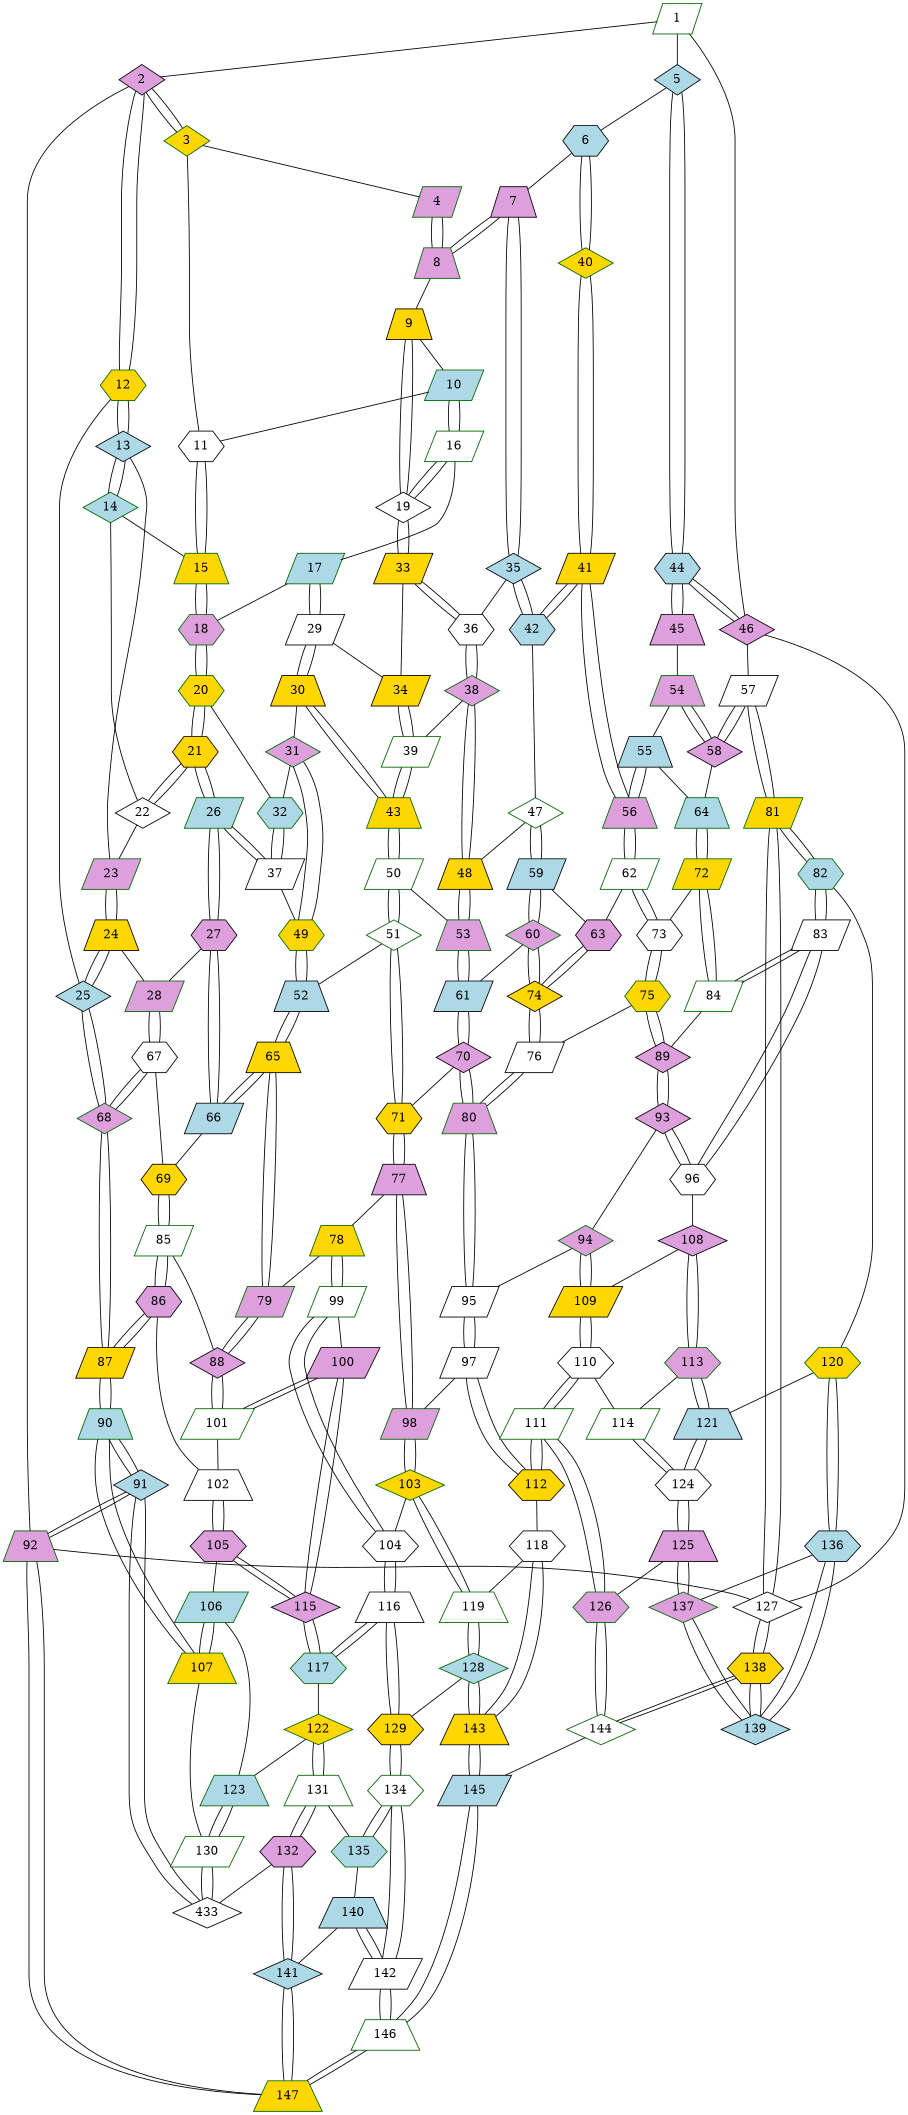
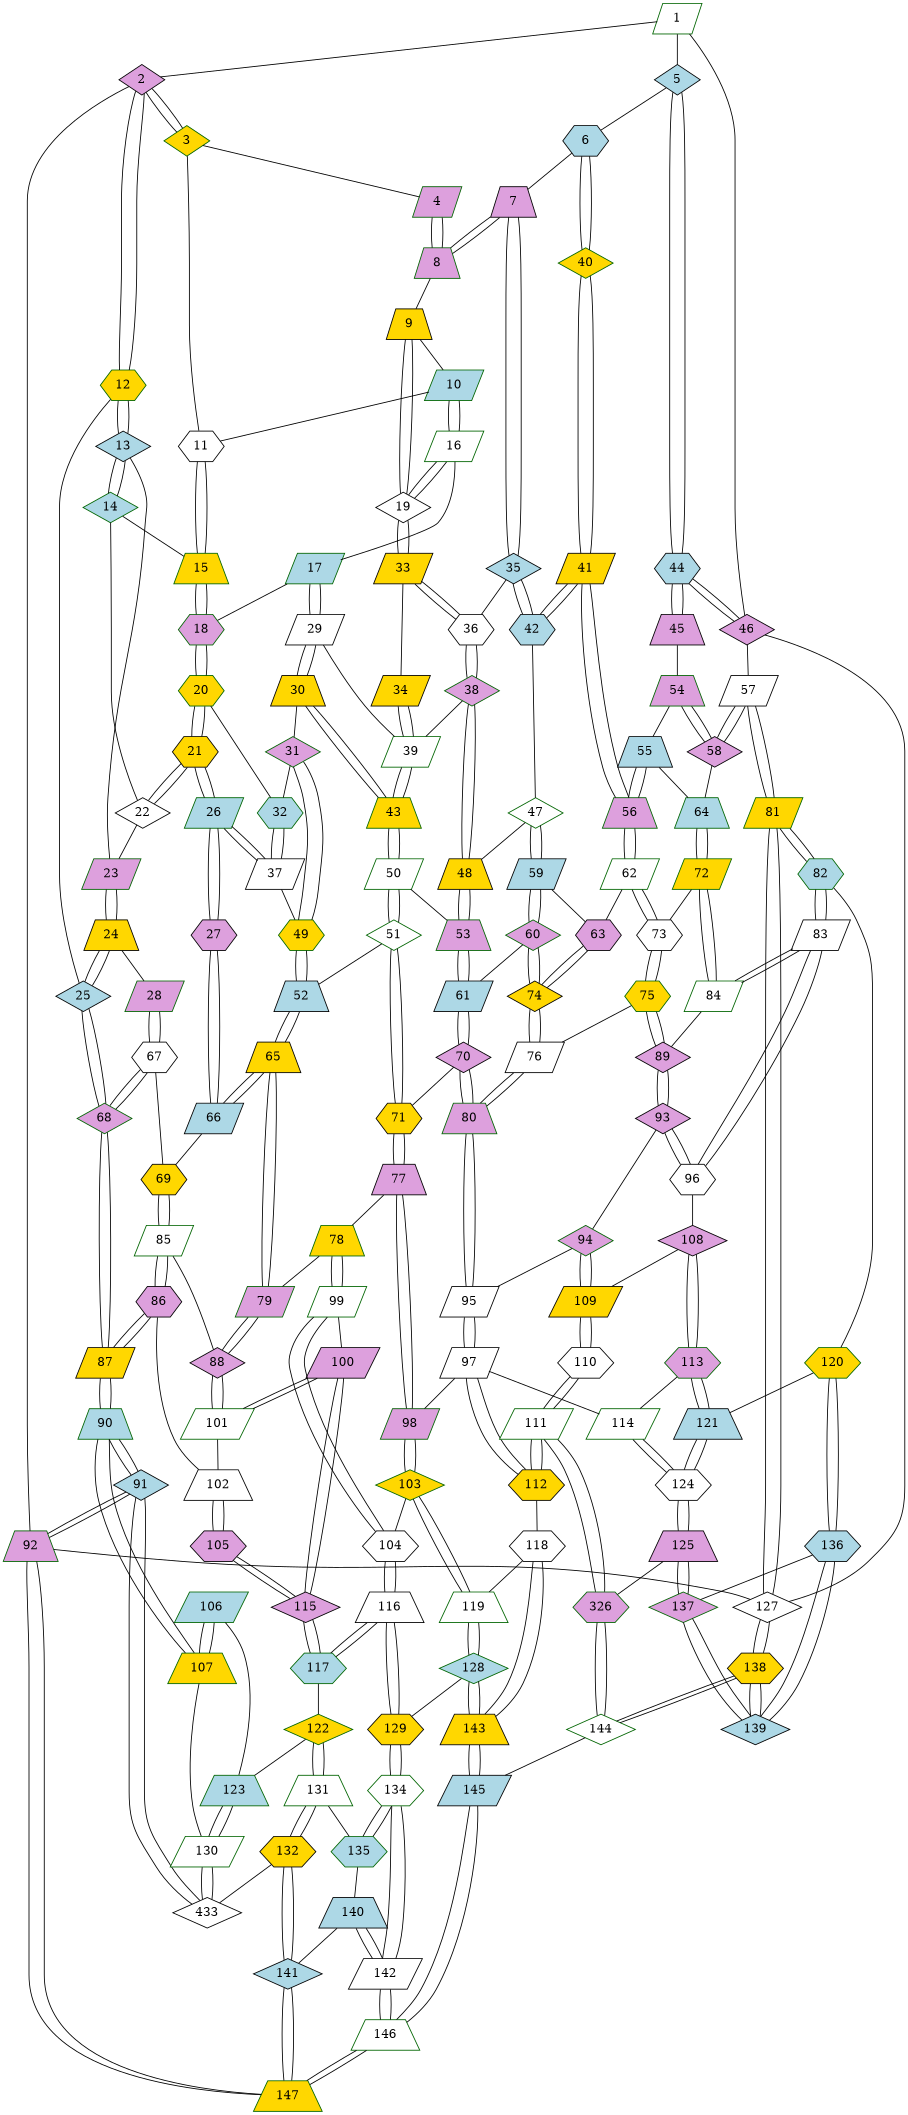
(358, 660) -> (355, 694)
(185, 965) -> none
(604, 1394) -> (544, 1393)
(215, 1577) -> none
(601, 1607) -> (601, 1607)
(288, 1852) -> (288, 1852)
